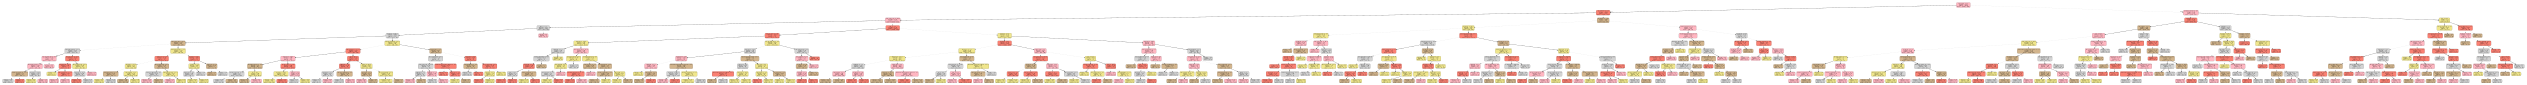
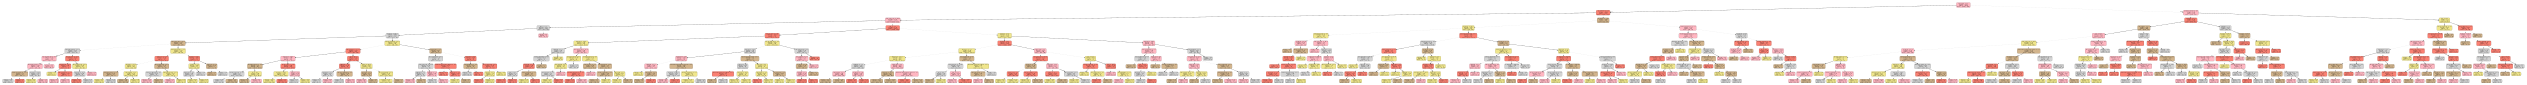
(2383, 59) -> (2383, 59)
